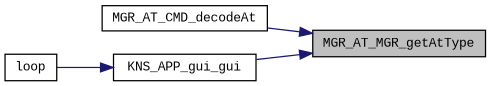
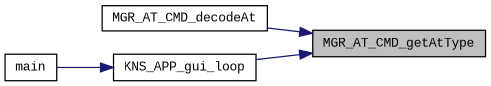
(399, 44) -> (399, 44)
(31, 67) -> (31, 67)
(185, 67) -> (185, 67)
